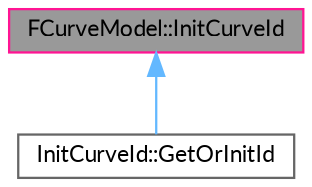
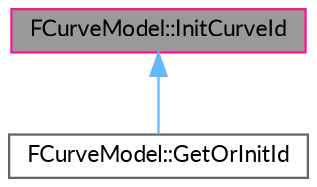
(156, 156) -> (158, 156)
